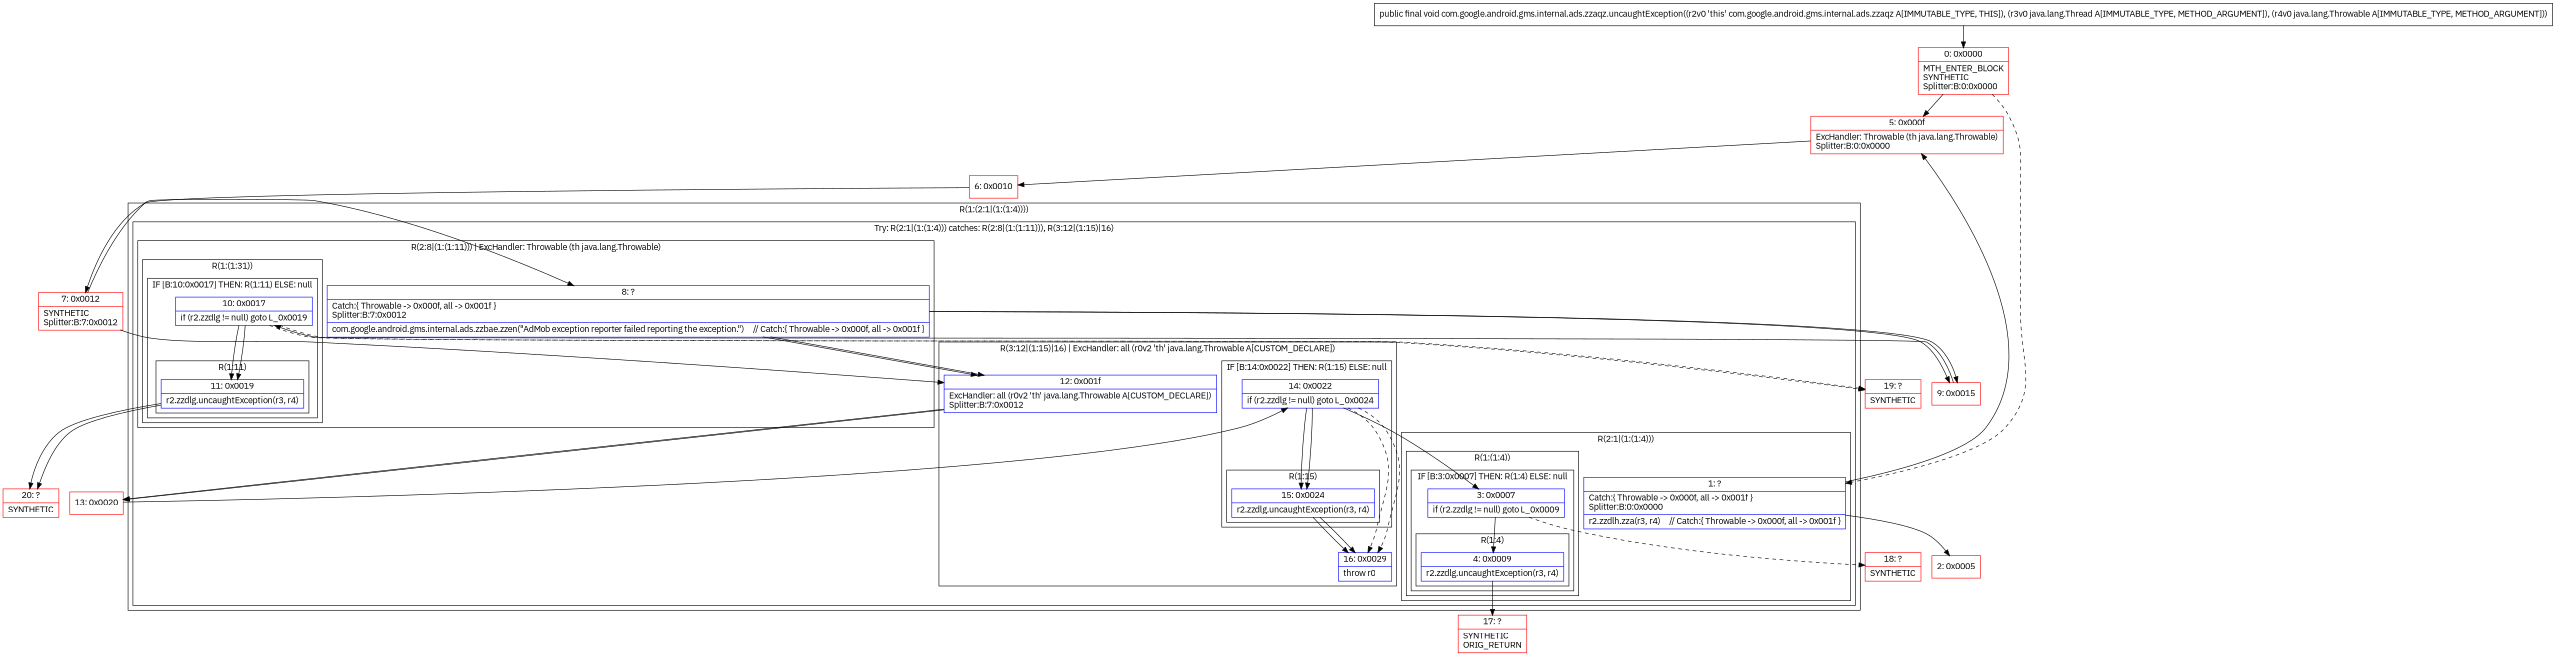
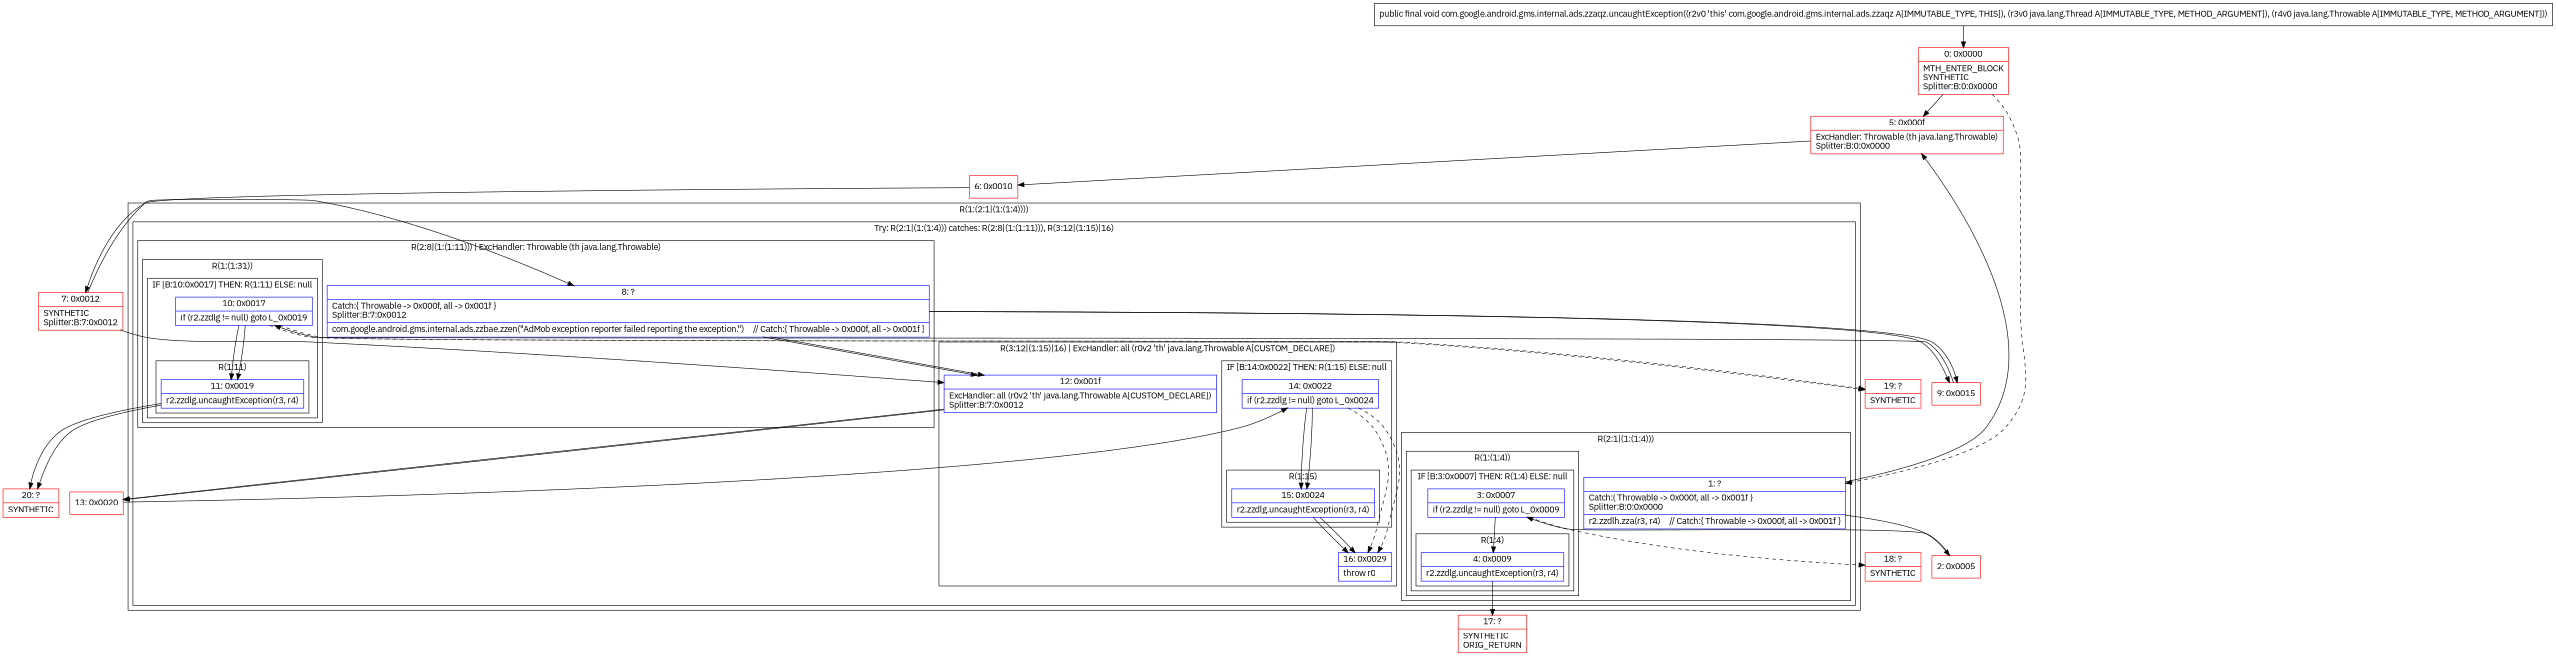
(1411, 443) -> (1745, 530)
